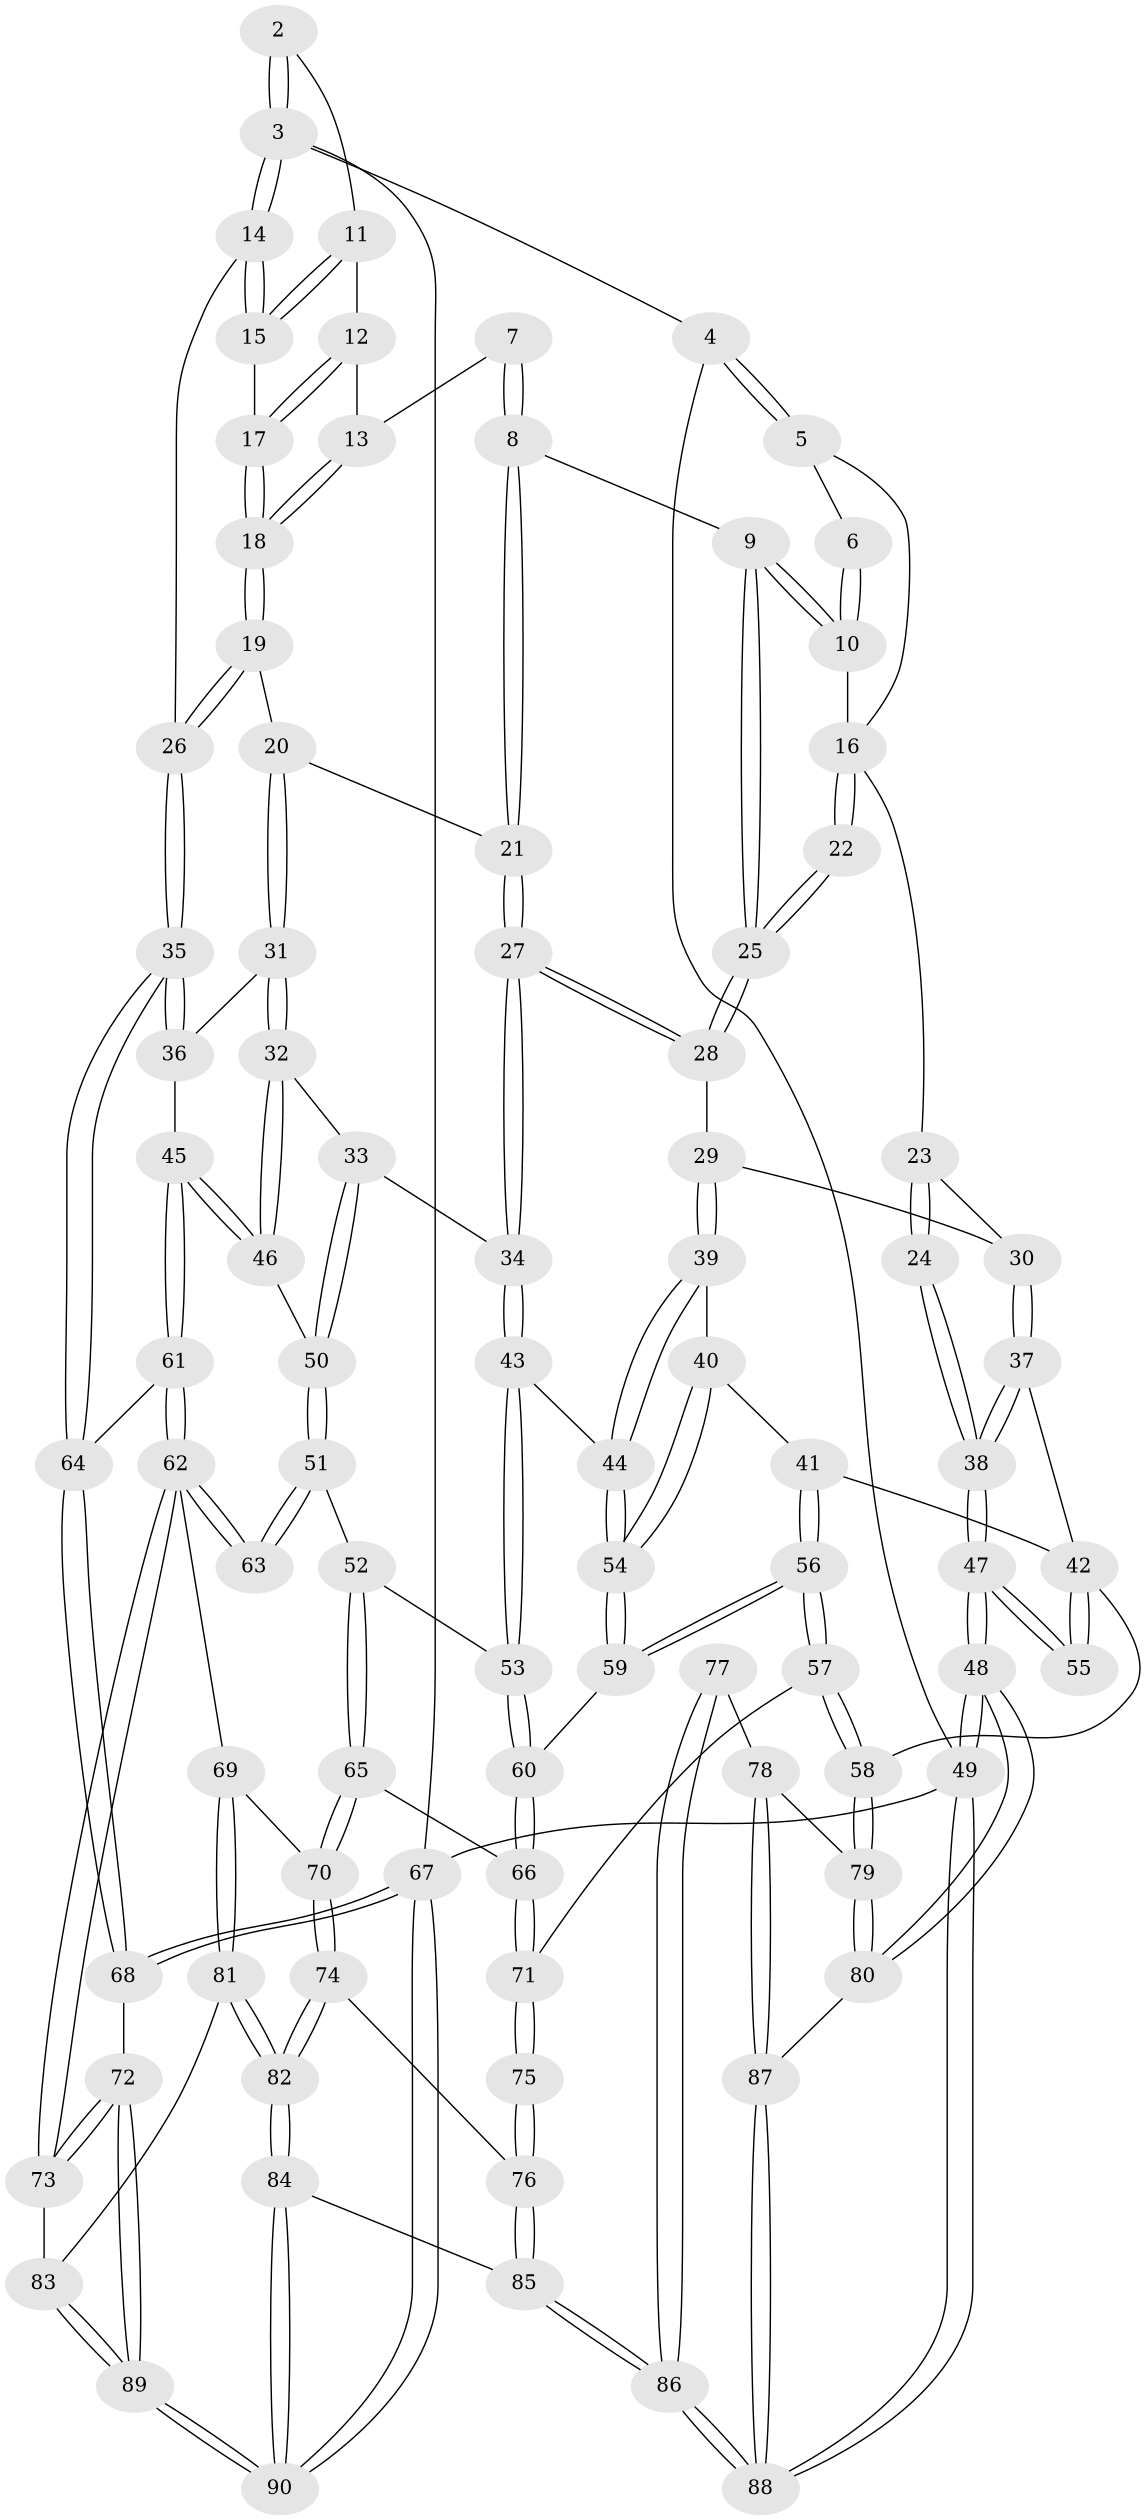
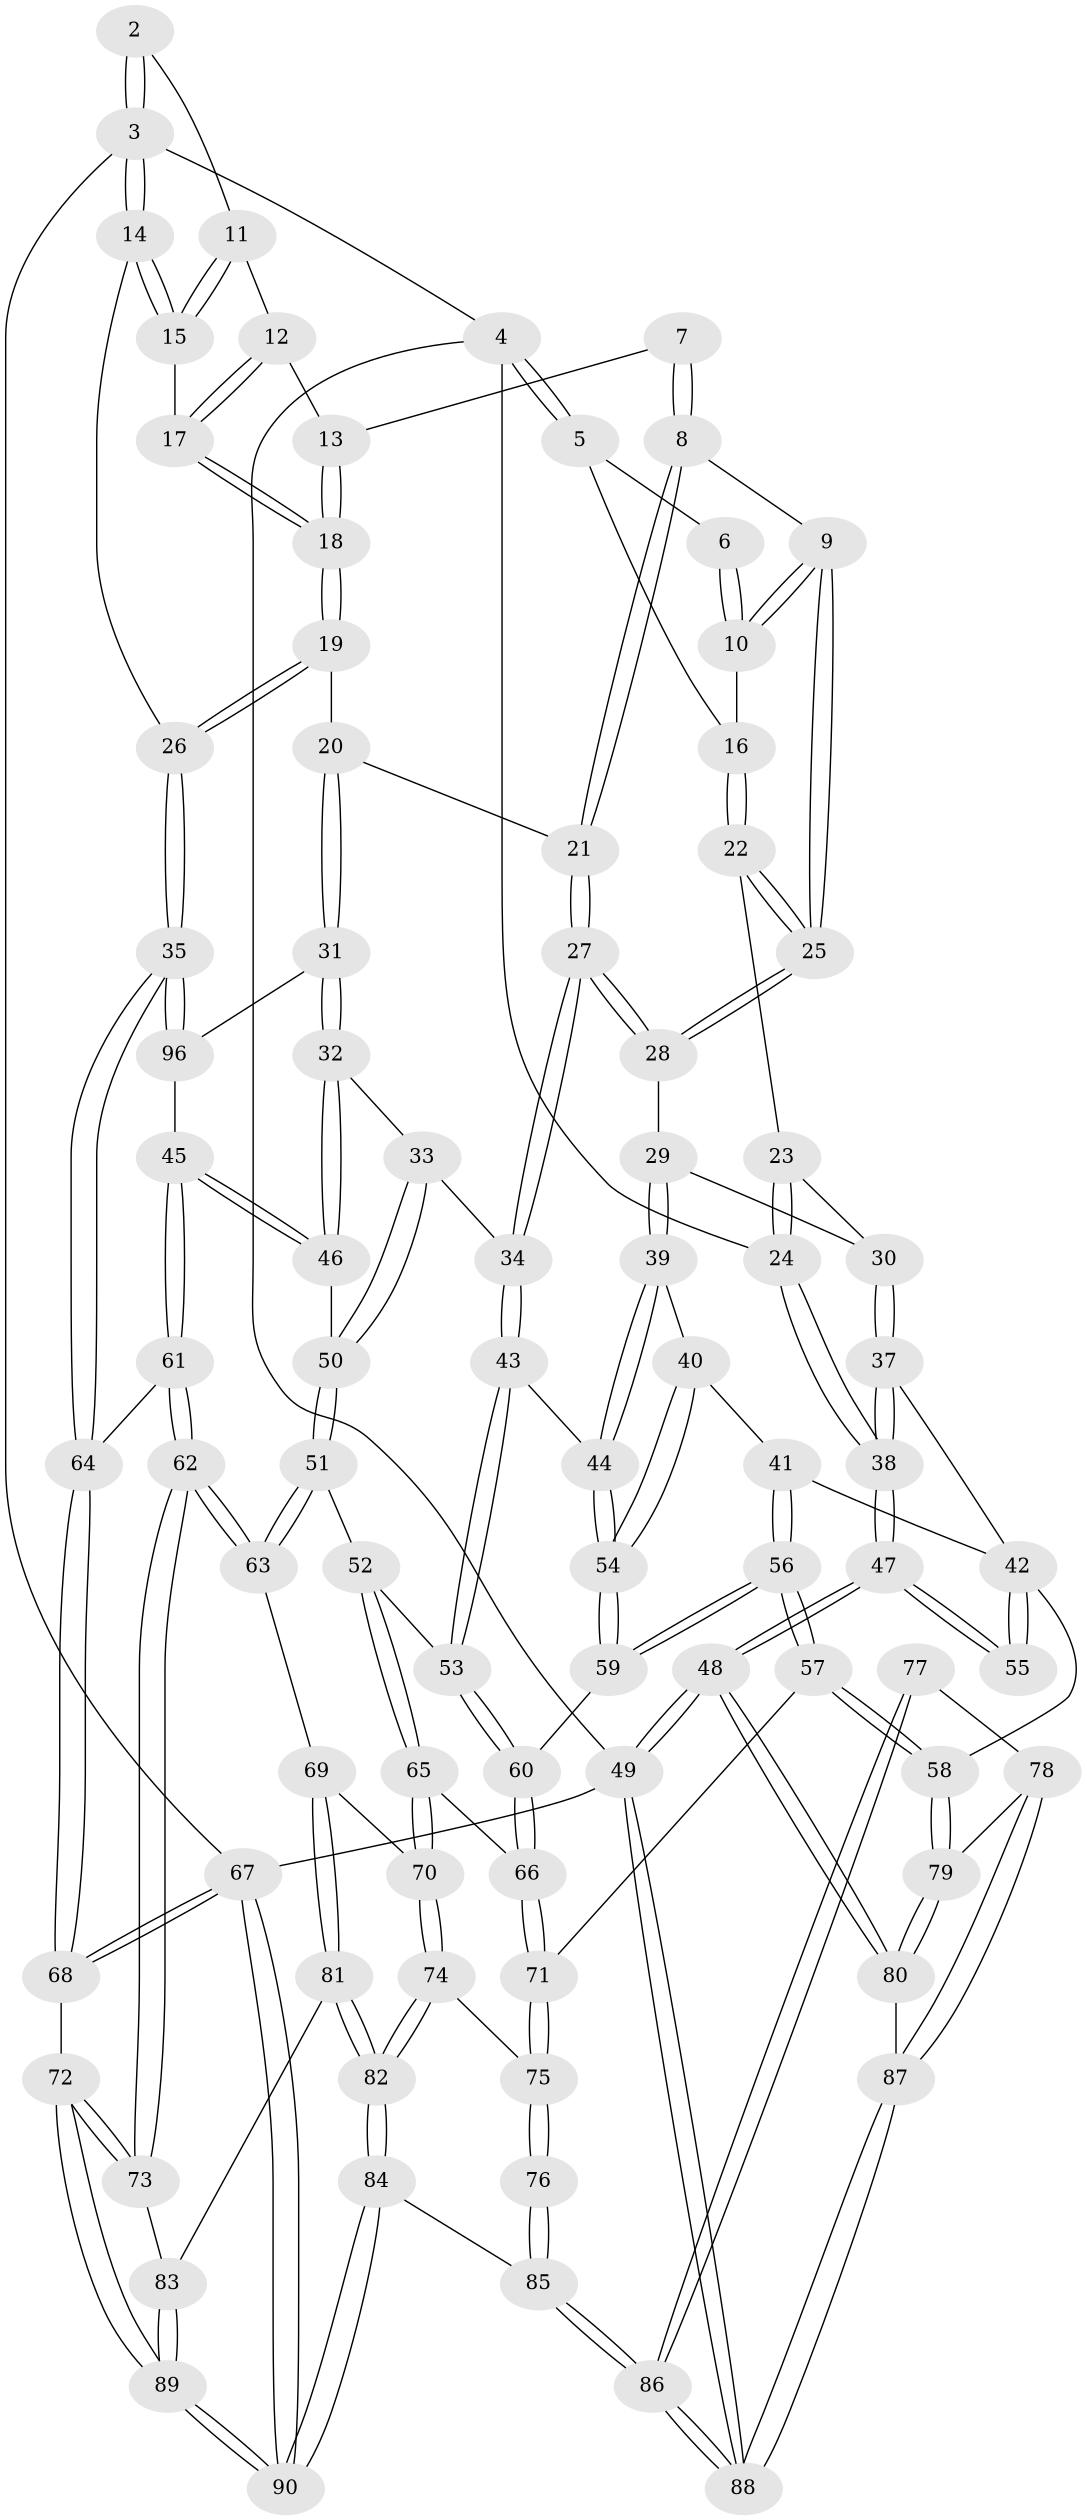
none -> (502, 866)
(918, 947) -> (760, 1011)
(175, 1055) -> (175, 1055)
(201, 1619) -> (288, 1670)
(427, 2079) -> (488, 2028)
